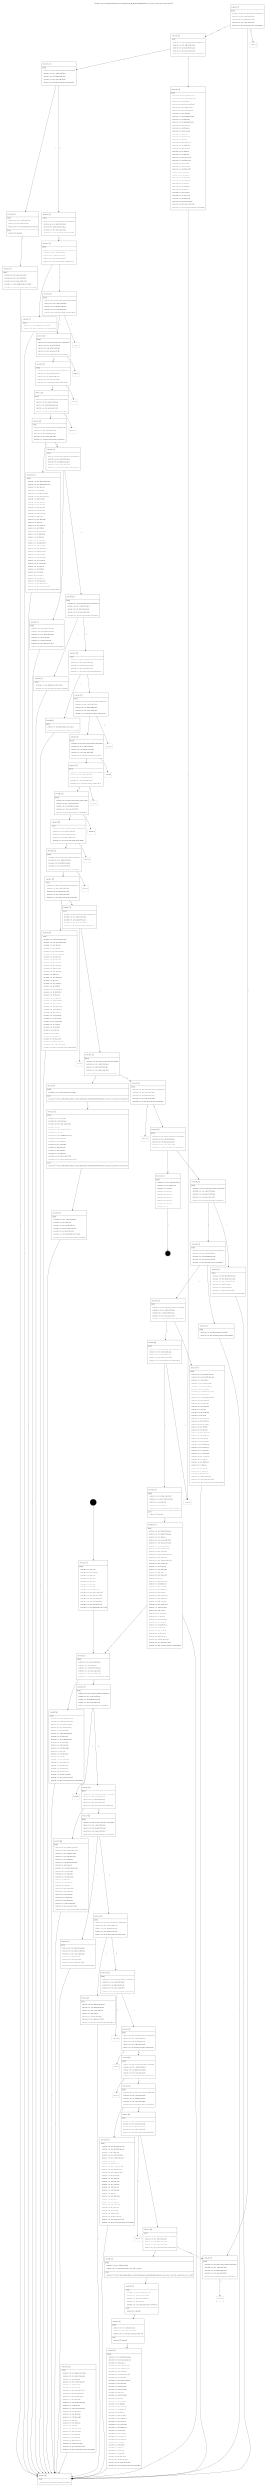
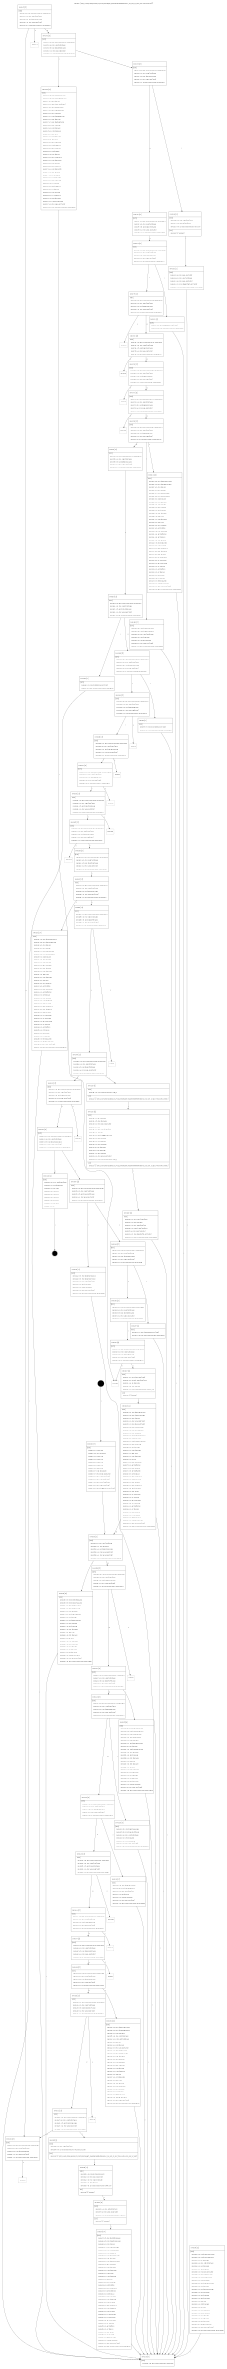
(63, 545) -> (146, 530)
(85, 888) -> none
(207, 1425) -> none
